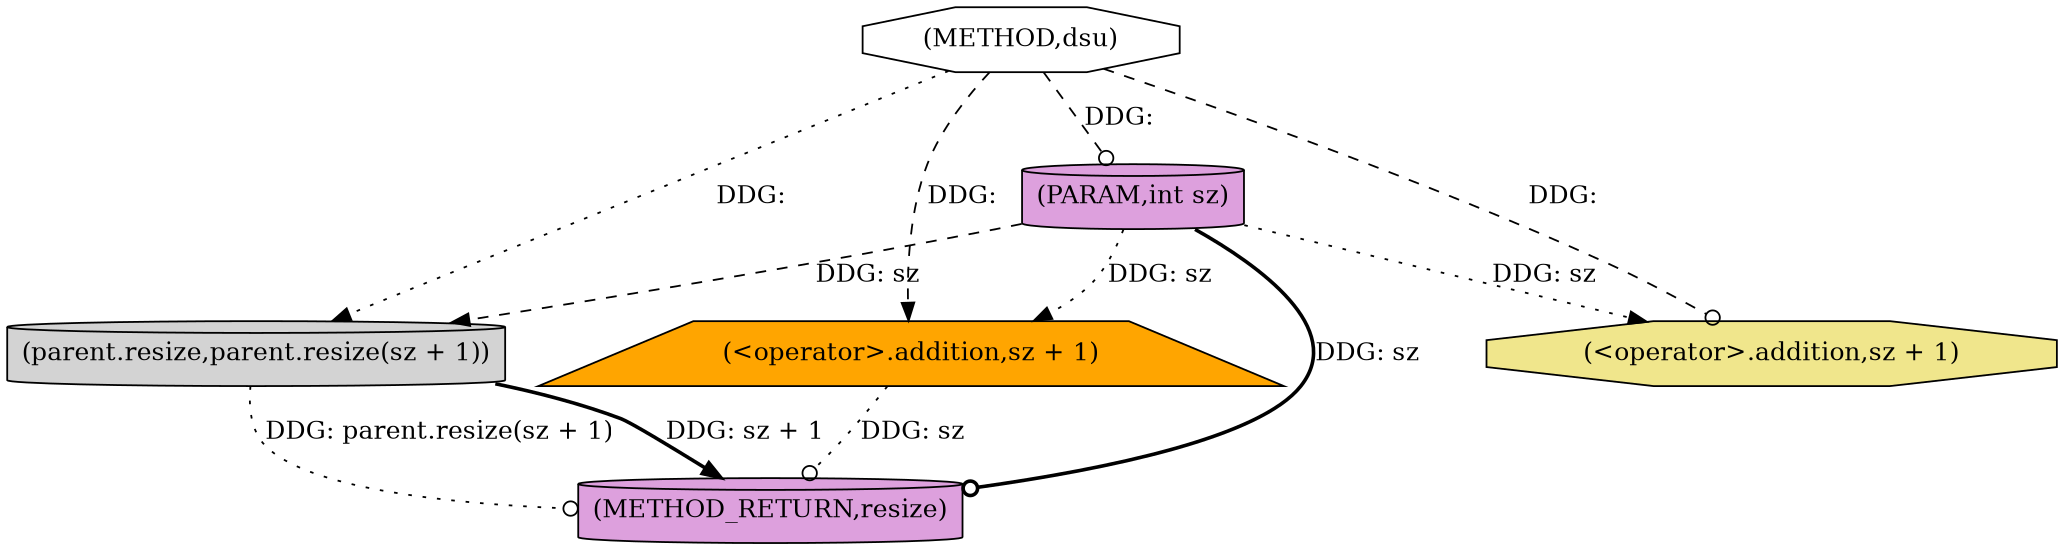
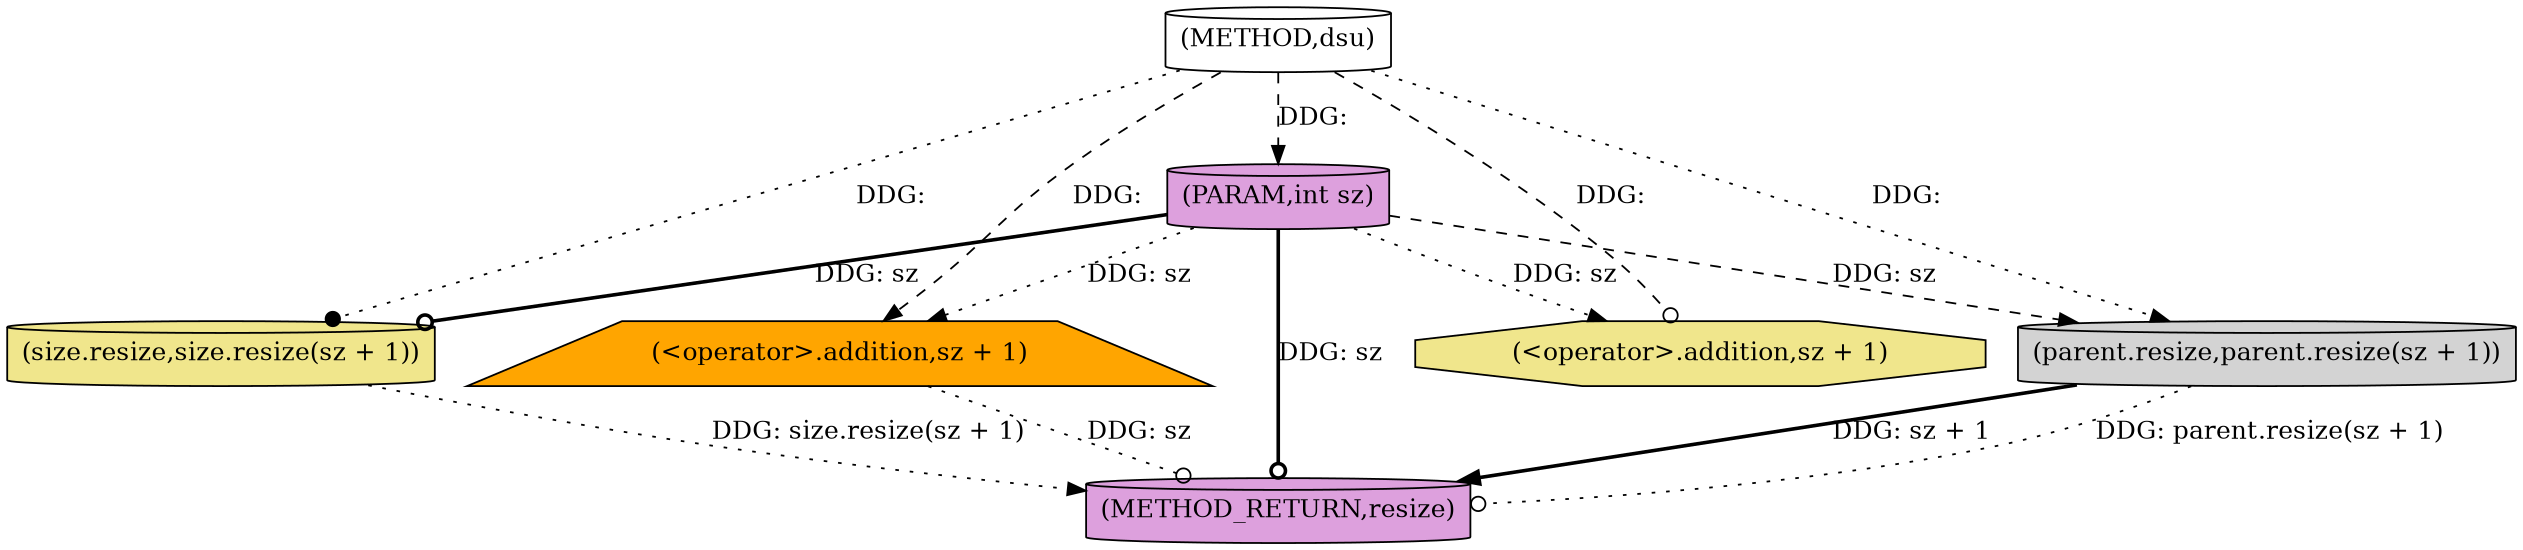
(1021, 40) -> (1278, 40)
(1073, 112) -> (1278, 109)
none -> (221, 354)
